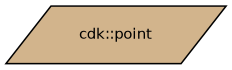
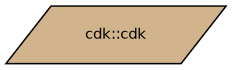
(116, 35) -> (116, 35)
